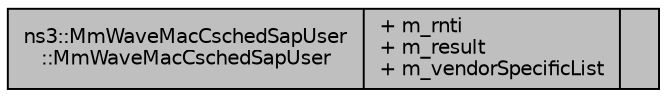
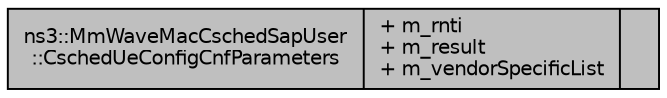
(186, 59) -> (186, 59)
